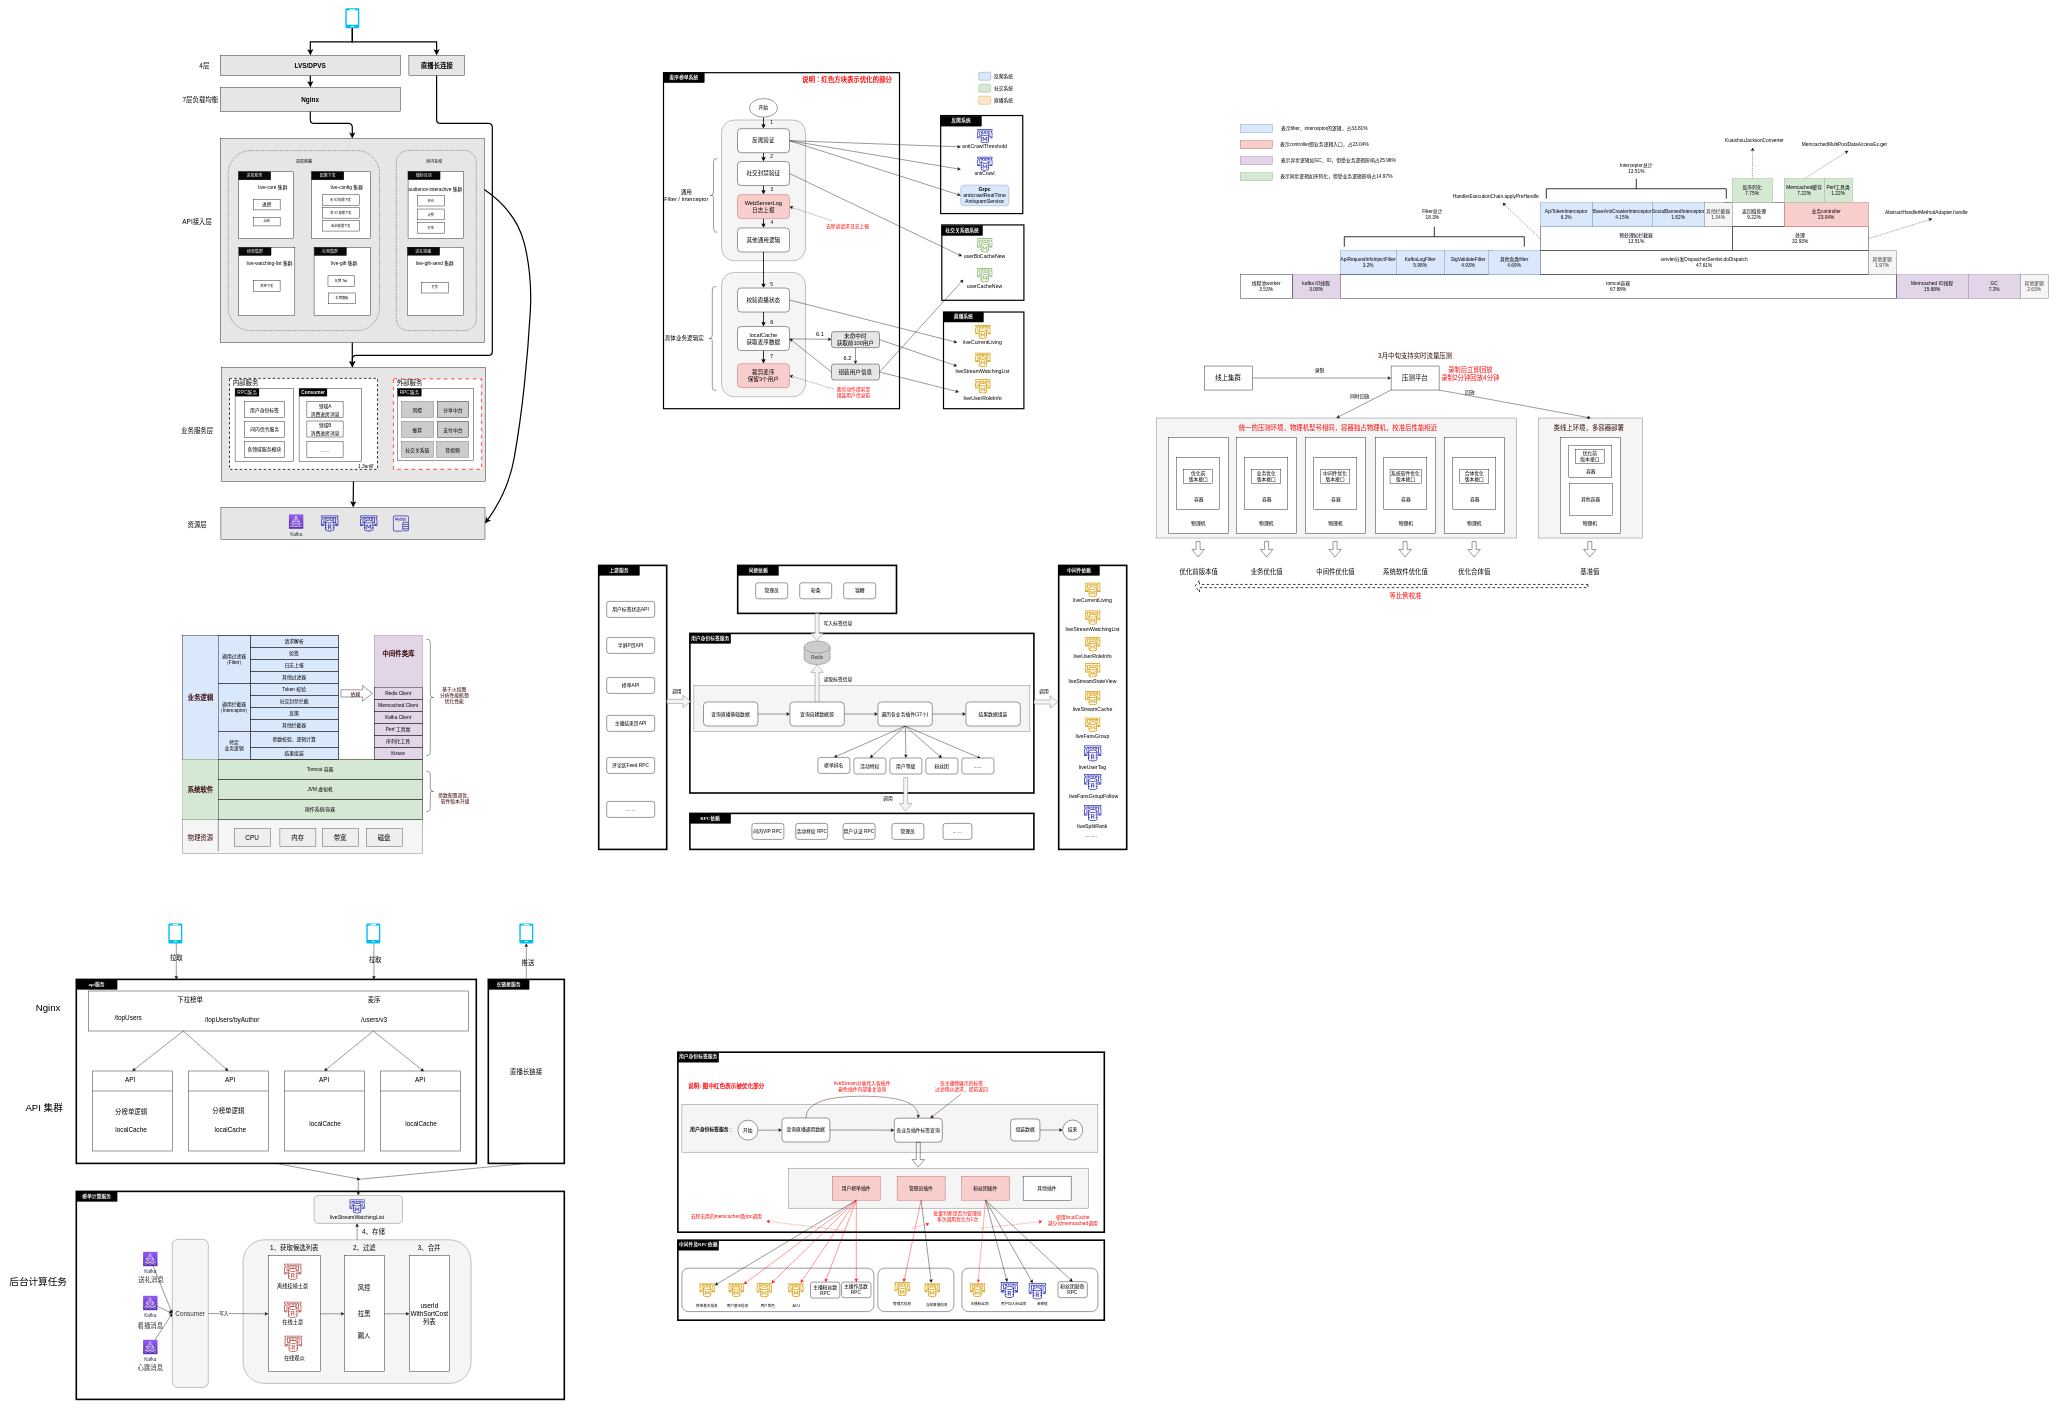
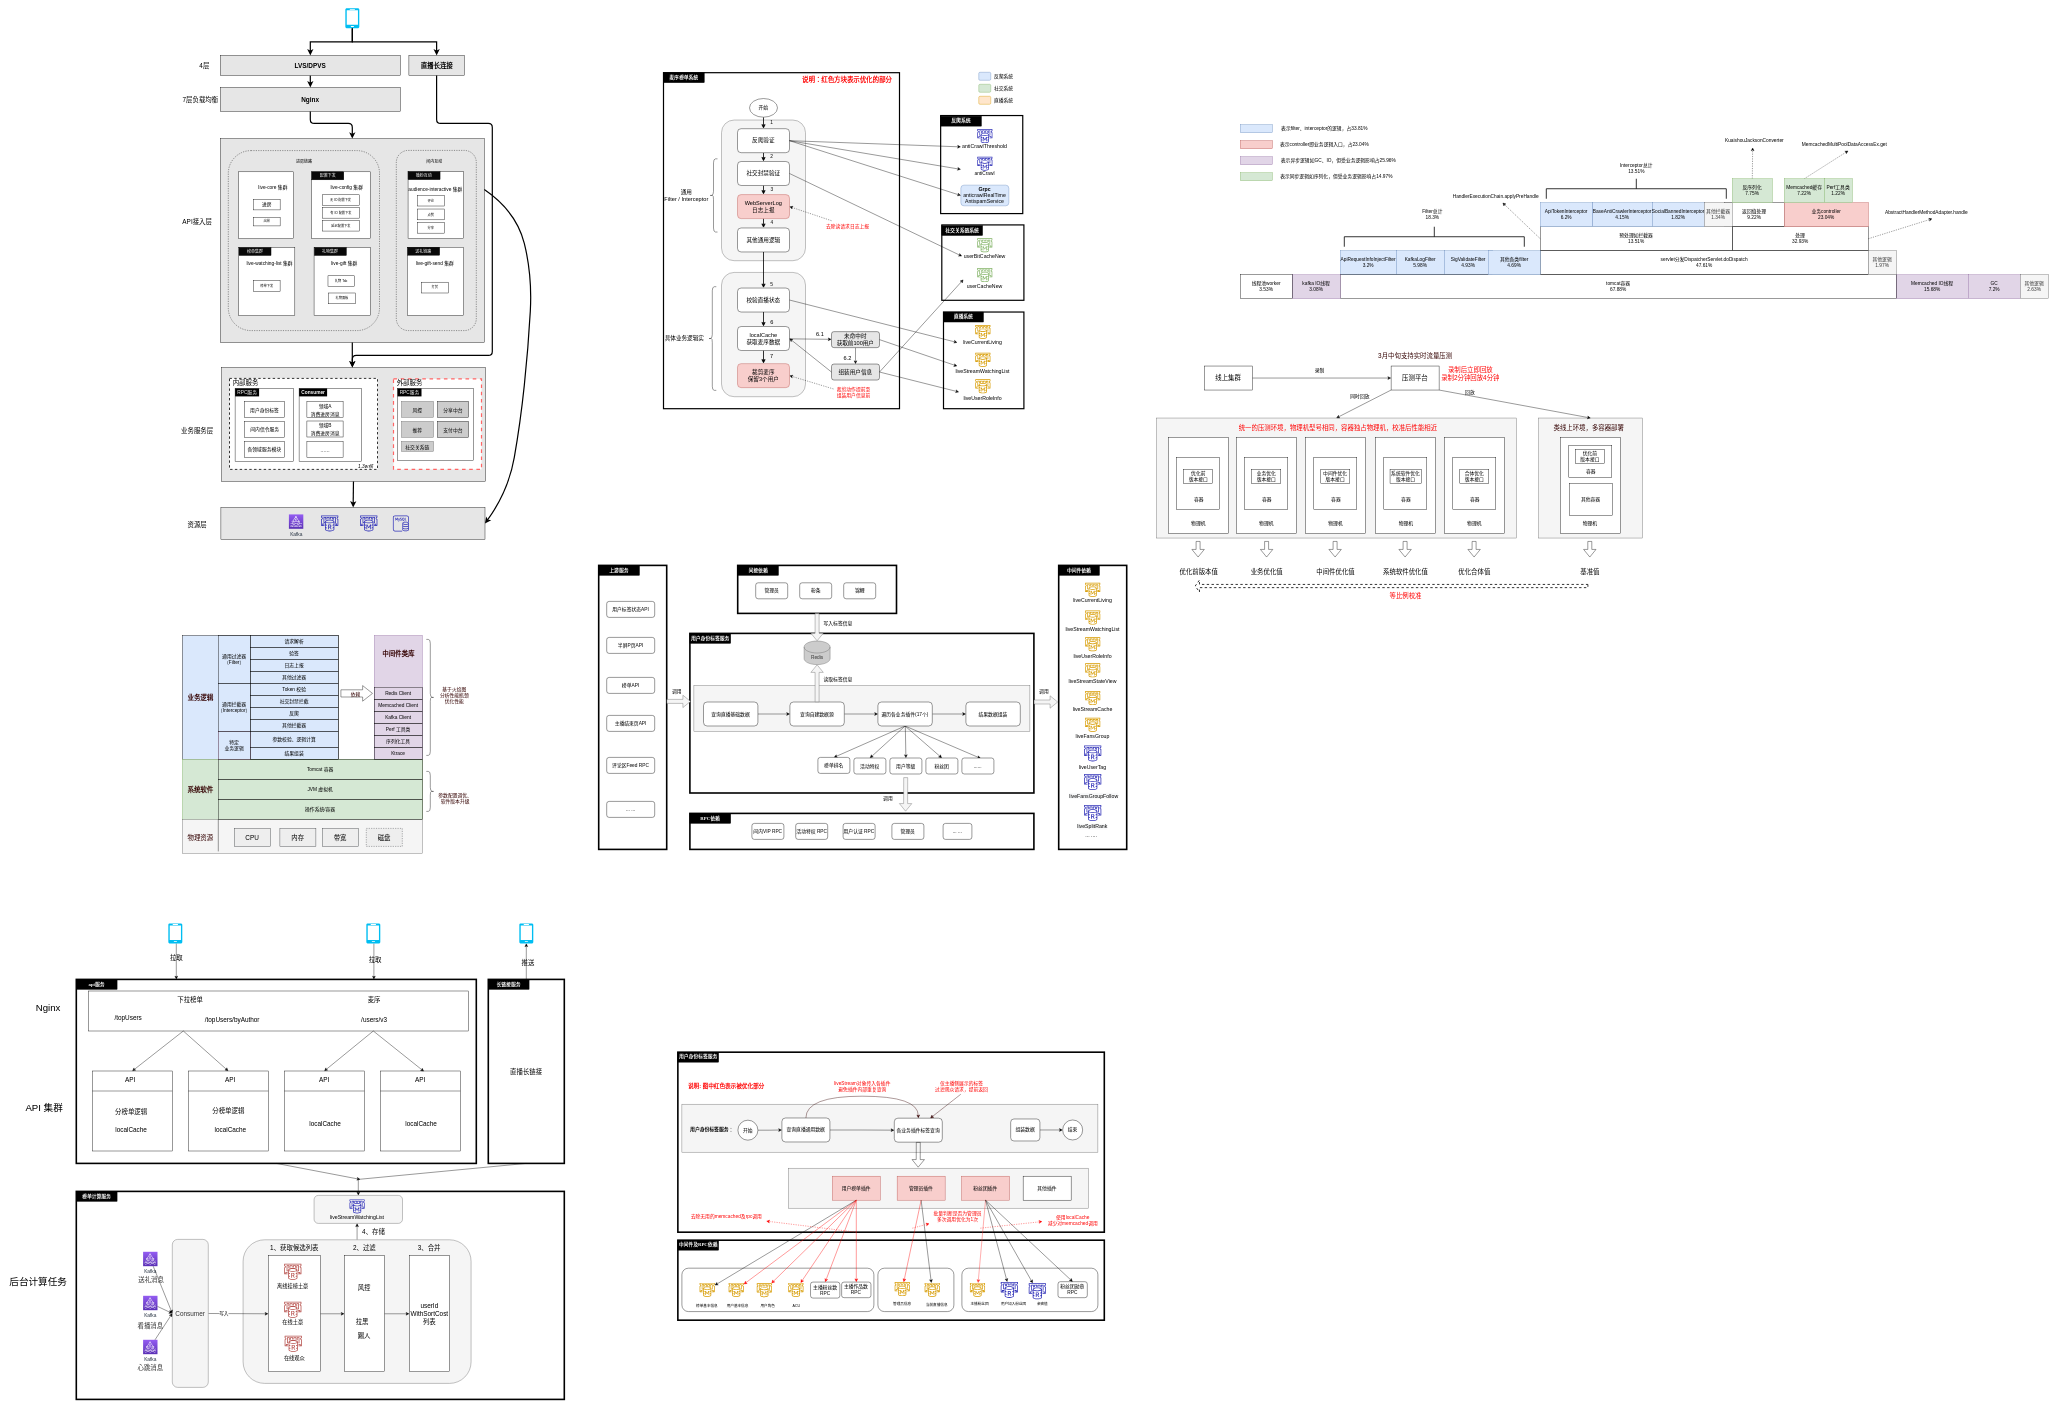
(255, 176) -> none
(417, 449) -> (417, 446)
(452, 449) -> none
(384, 837) -> (384, 837)
(364, 1314) -> (362, 1322)
